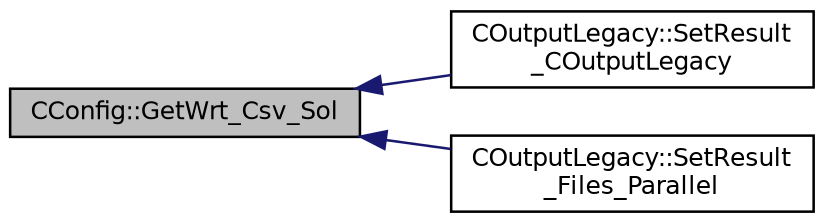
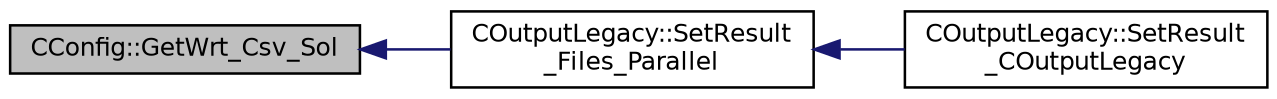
(416, 80) -> (872, 49)
